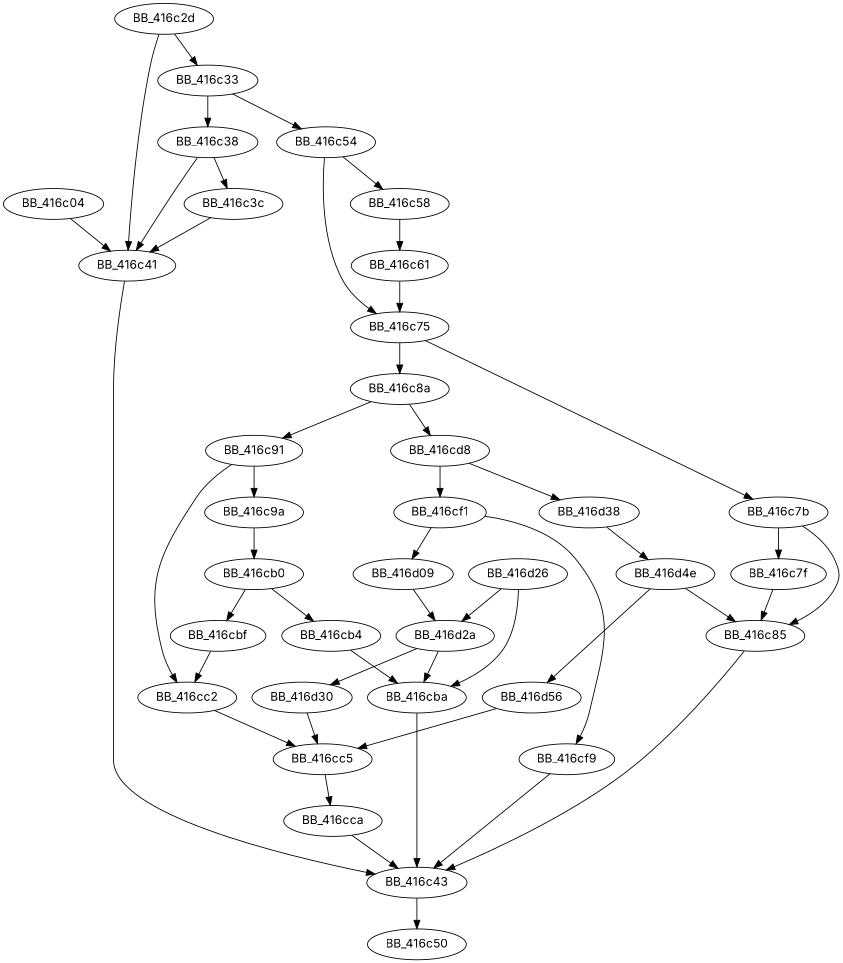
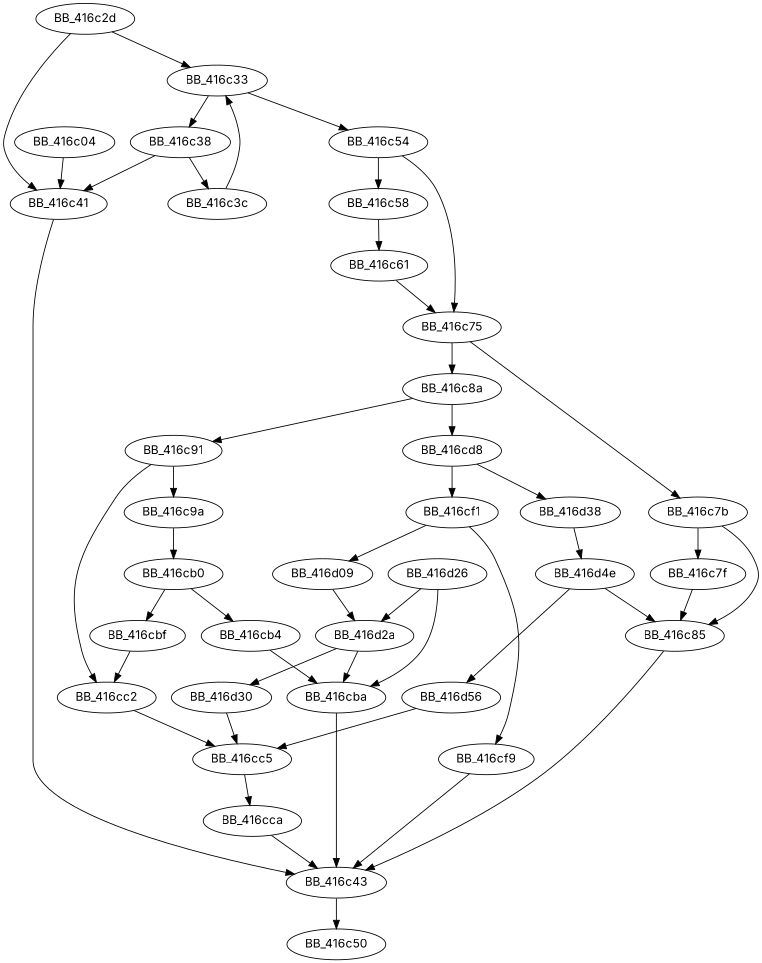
(184, 233) -> (240, 147)
